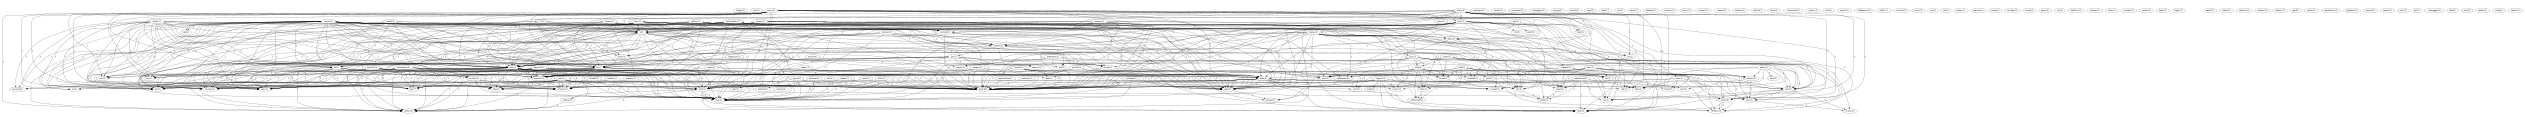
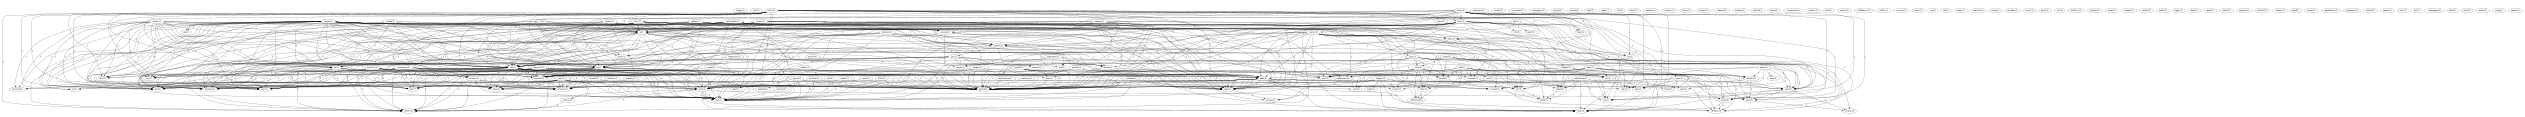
none -> (2194, 11)
(716, 61) -> (763, 52)
